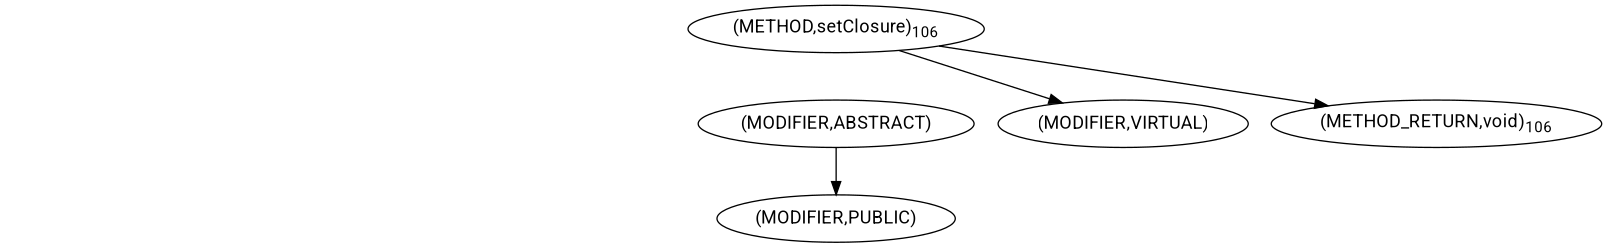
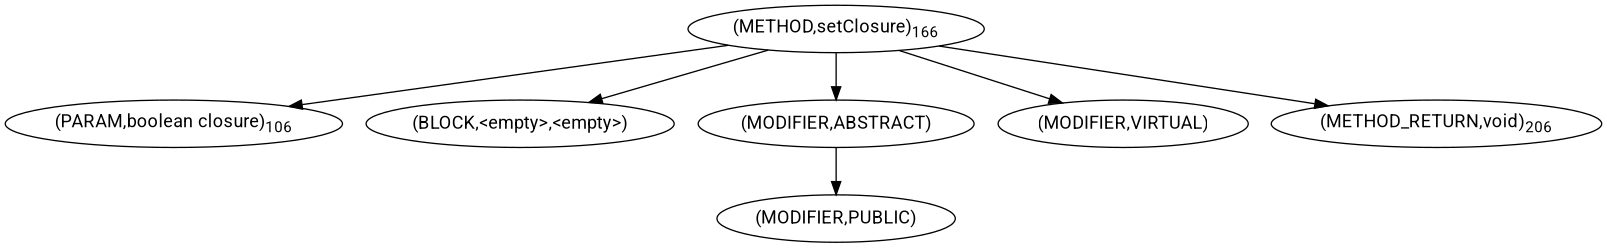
(926, 27) -> (926, 27)
none -> (836, 70)
(1539, 122) -> (1539, 122)
none -> (174, 124)
none -> (520, 124)
